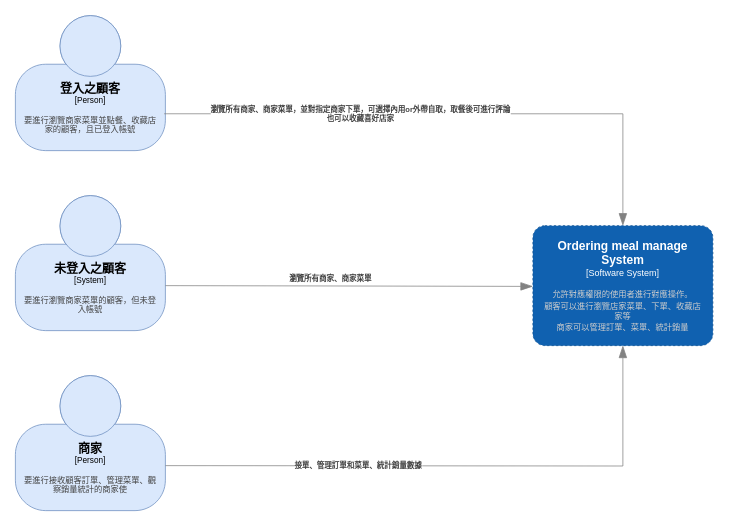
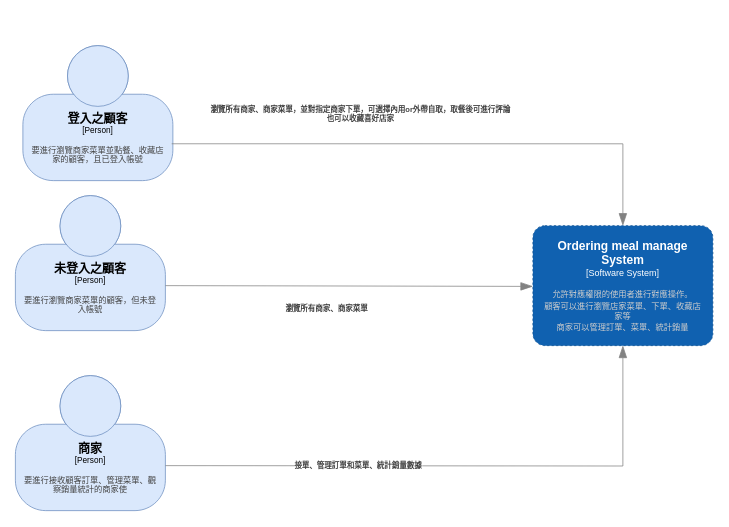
(90, 83) -> (98, 113)
(90, 288) -> (90, 288)
